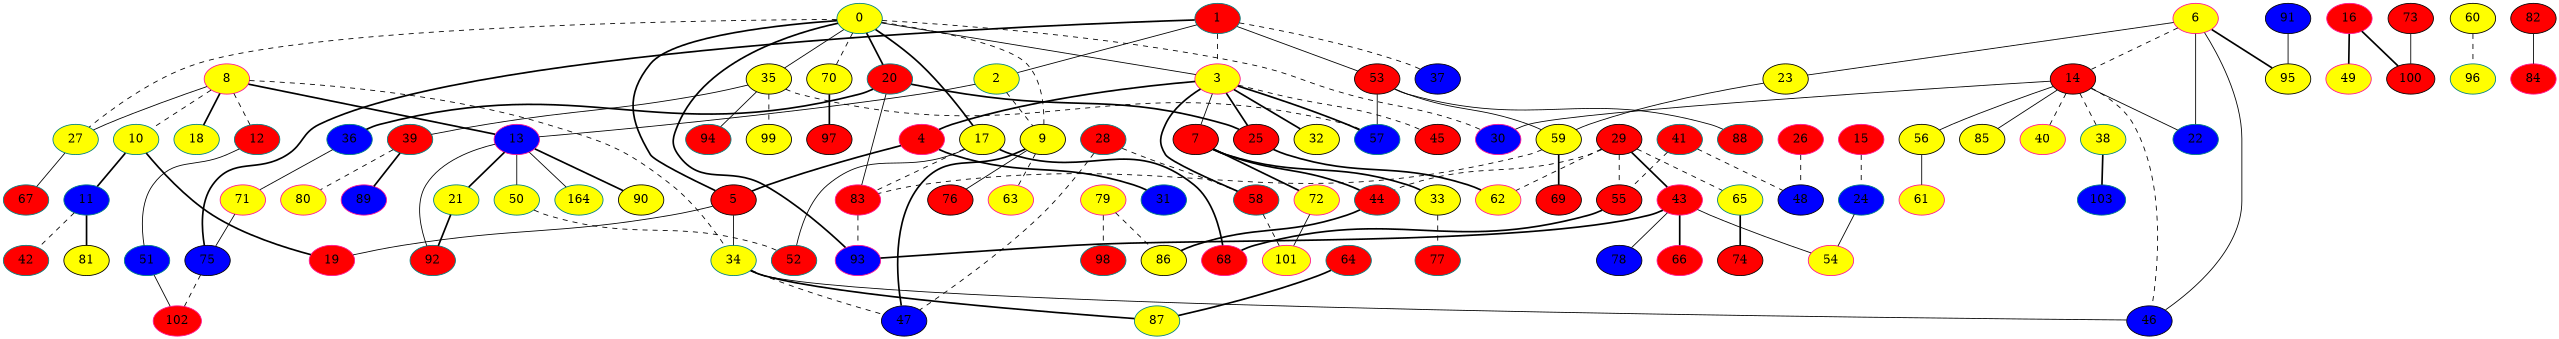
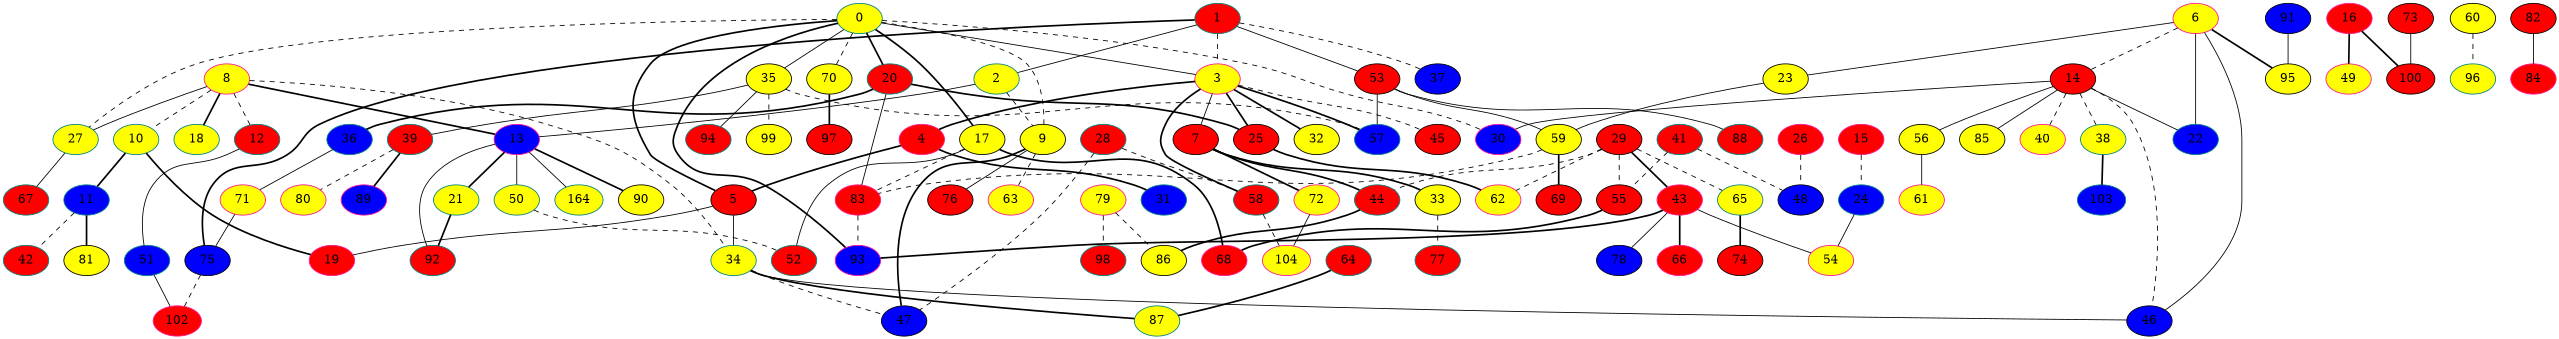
(1286, 260) -> (1286, 260)
